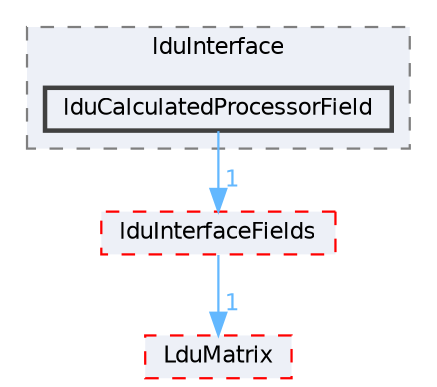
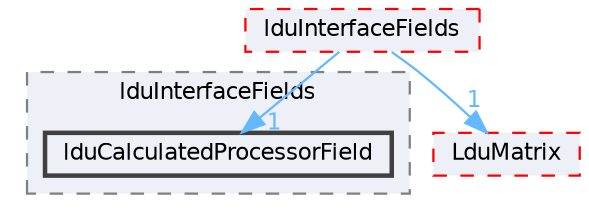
(218, 48) -> (218, 93)
(218, 163) -> (297, 87)
